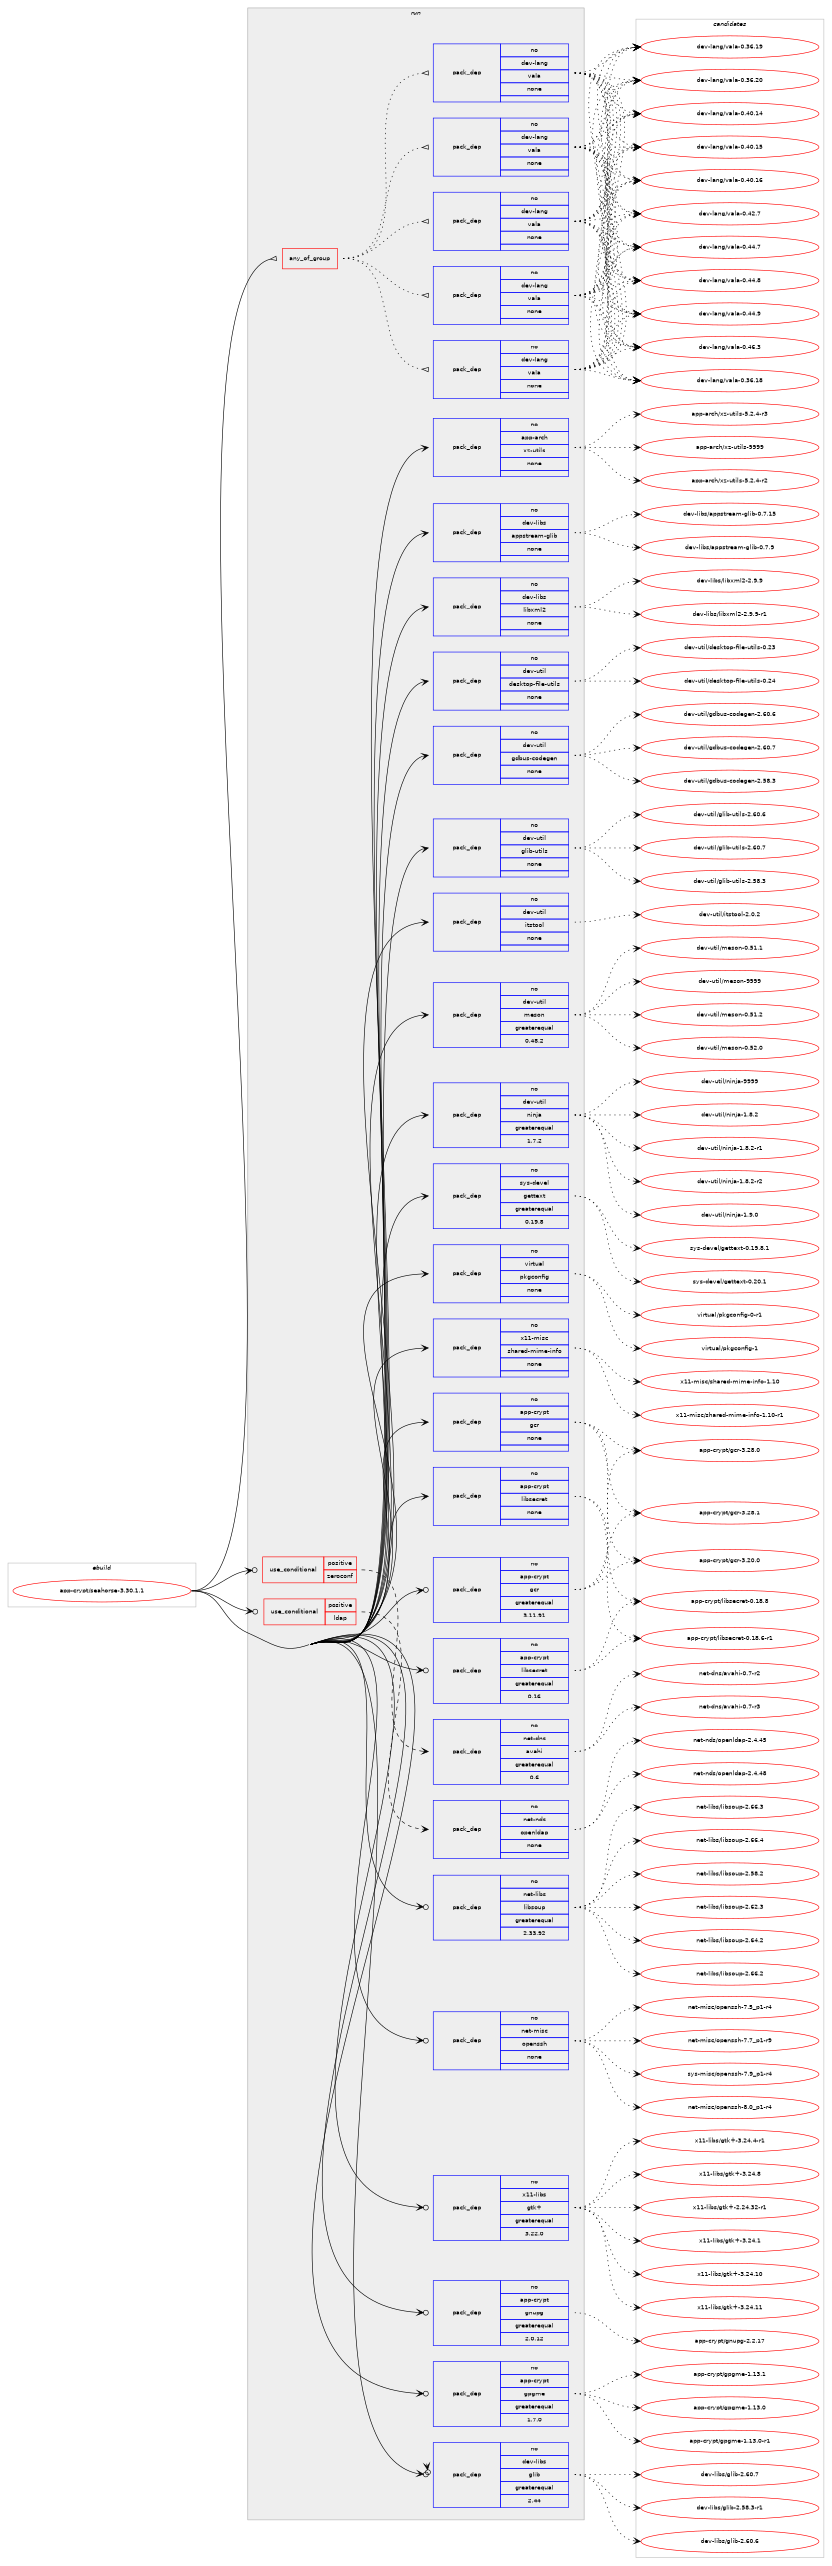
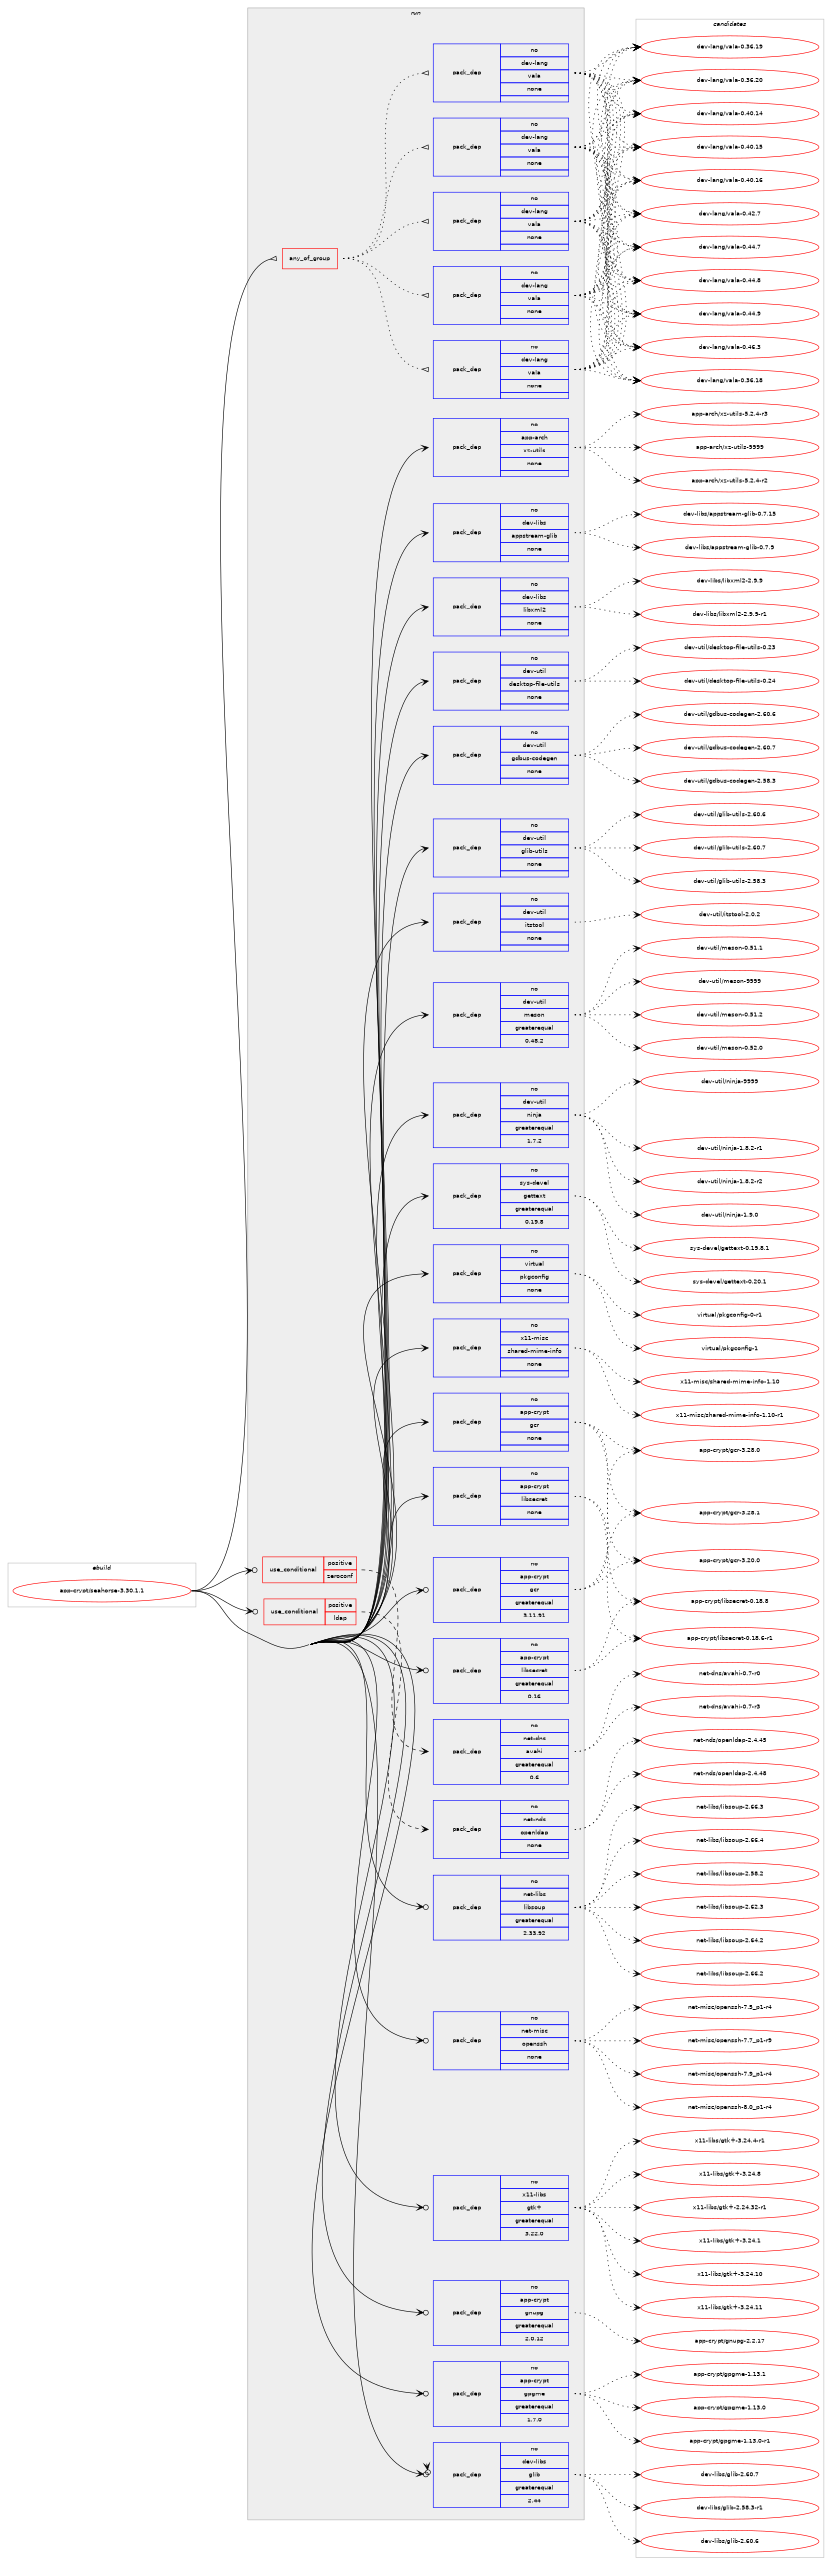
(730, 1115) -> none
(730, 1674) -> (730, 1674)
(730, 2074) -> (730, 2074)
